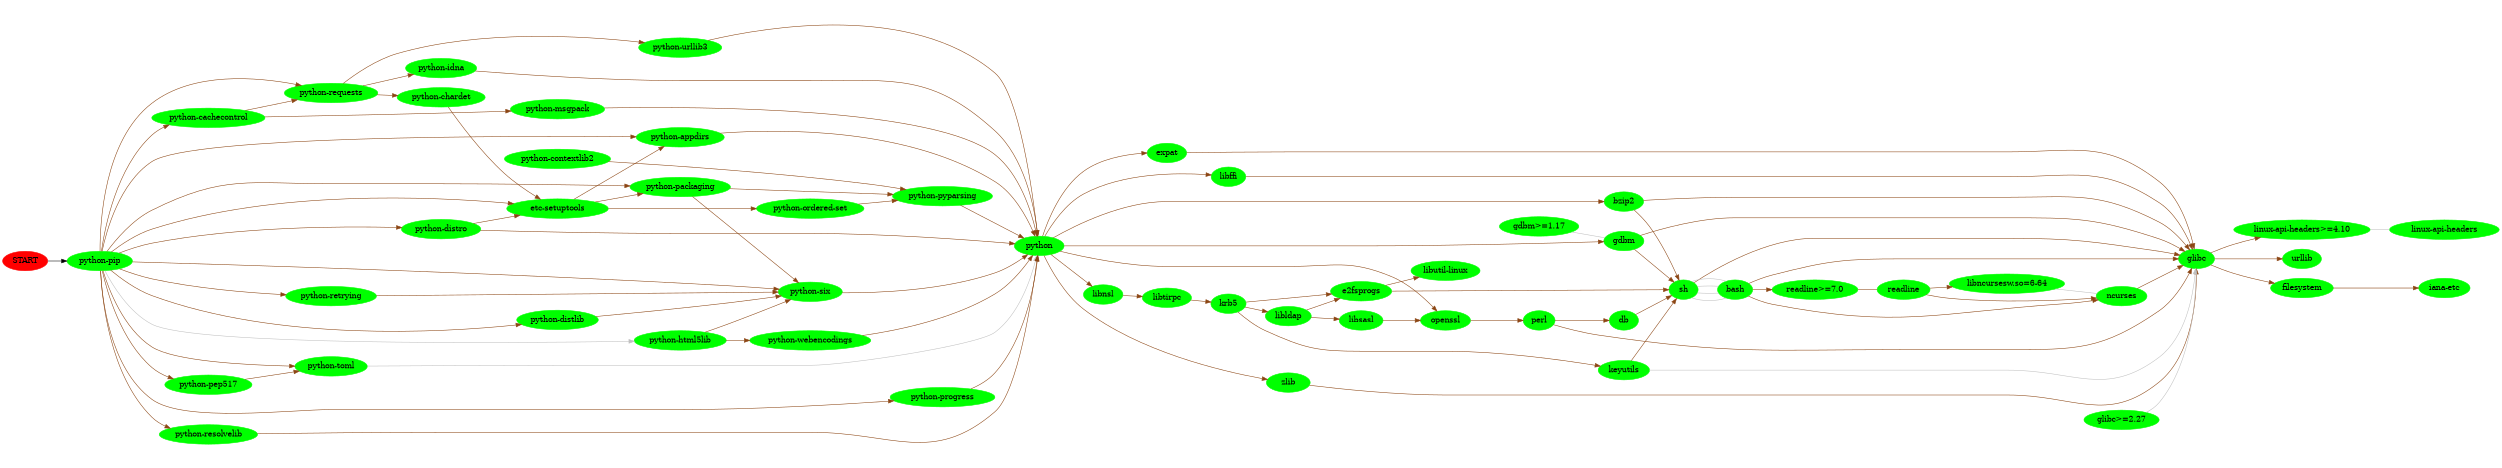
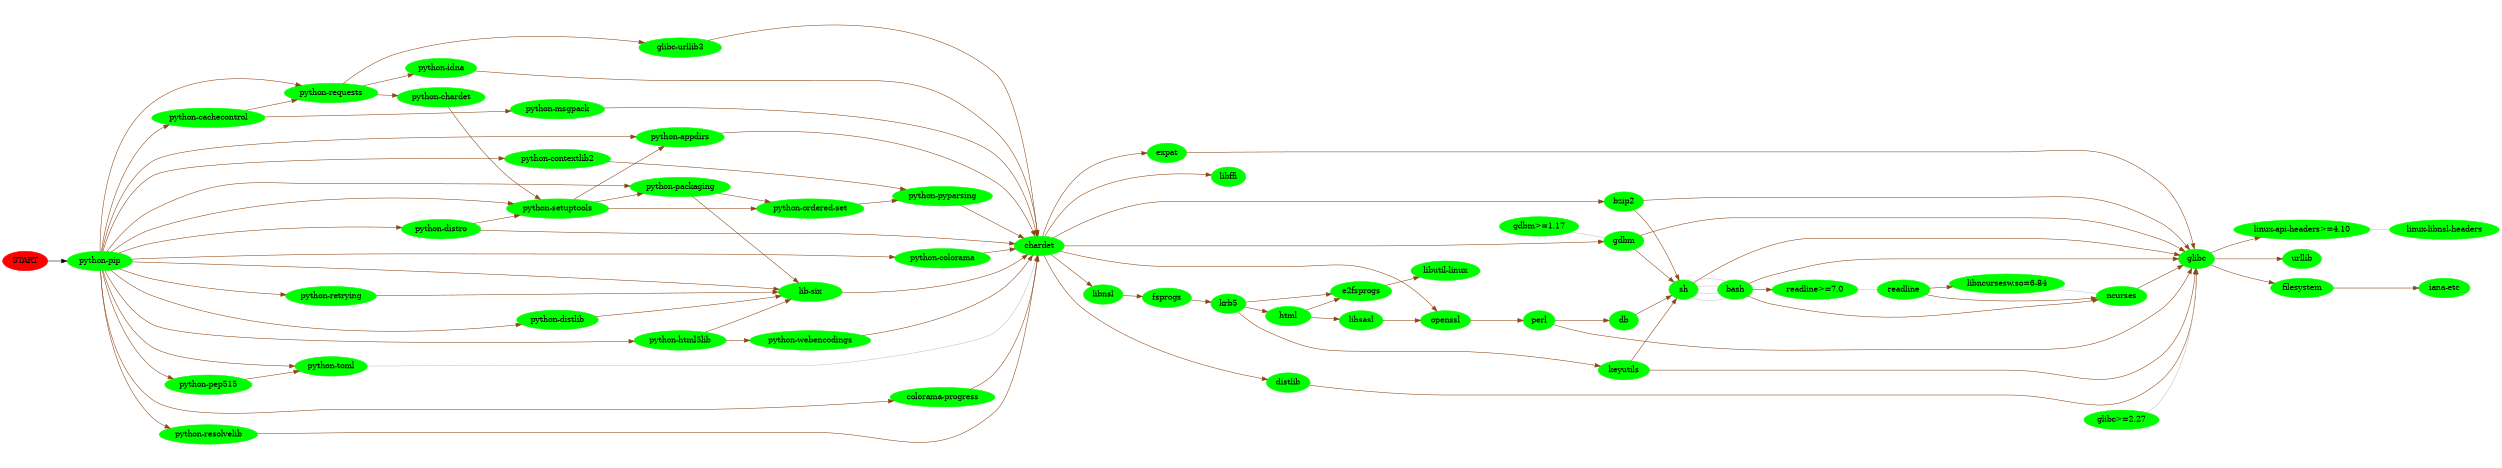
(680, 48) -> (680, 48)
none -> (279, 161)
(1732, 177) -> none
(809, 191) -> (742, 197)
(558, 209) -> (558, 209)
(2444, 230) -> (2444, 230)
(1039, 246) -> (1039, 246)
none -> (943, 258)
(2007, 284) -> (2007, 284)
(1528, 290) -> none
(1868, 290) -> (1868, 290)
(810, 292) -> (810, 292)
(1167, 298) -> (1167, 298)
(1288, 316) -> (1288, 316)
(354, 341) -> (354, 341)
(1954, 370) -> (1954, 370)
(1288, 383) -> (1288, 383)
(208, 385) -> (208, 385)
(943, 397) -> (943, 397)
